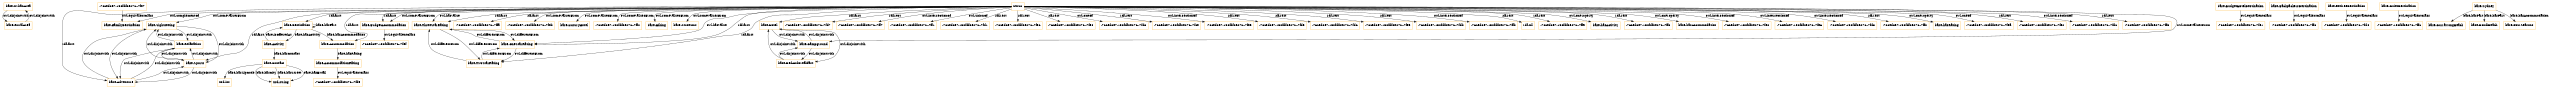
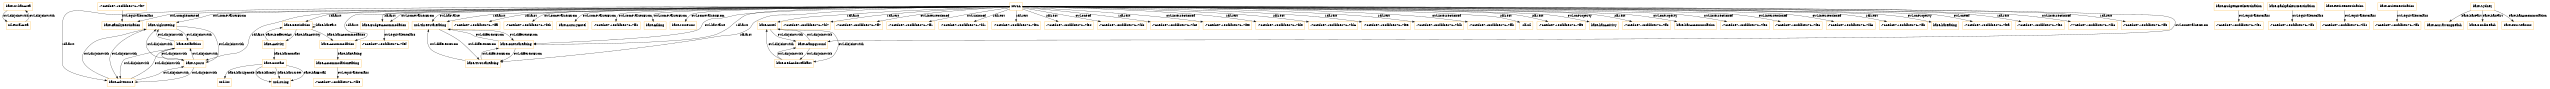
(18, 26) -> (18, 26)
(431, 26) -> (430, 26)
(2094, 26) -> (2093, 26)
